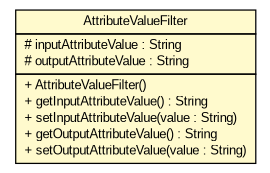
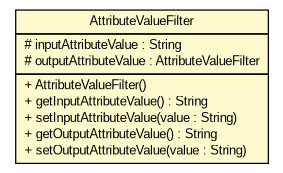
(107, 62) -> (142, 62)
